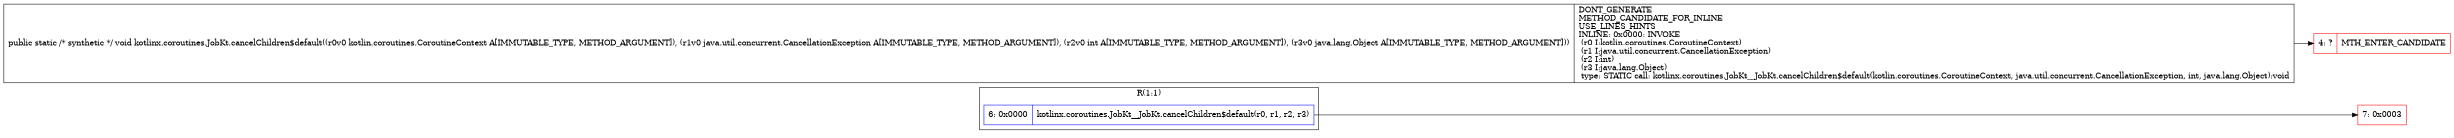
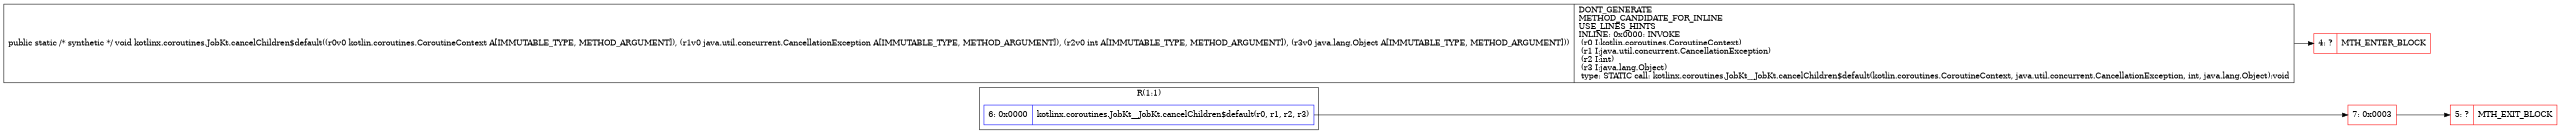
(2394, 43) -> (2384, 43)
none -> (2504, 115)
